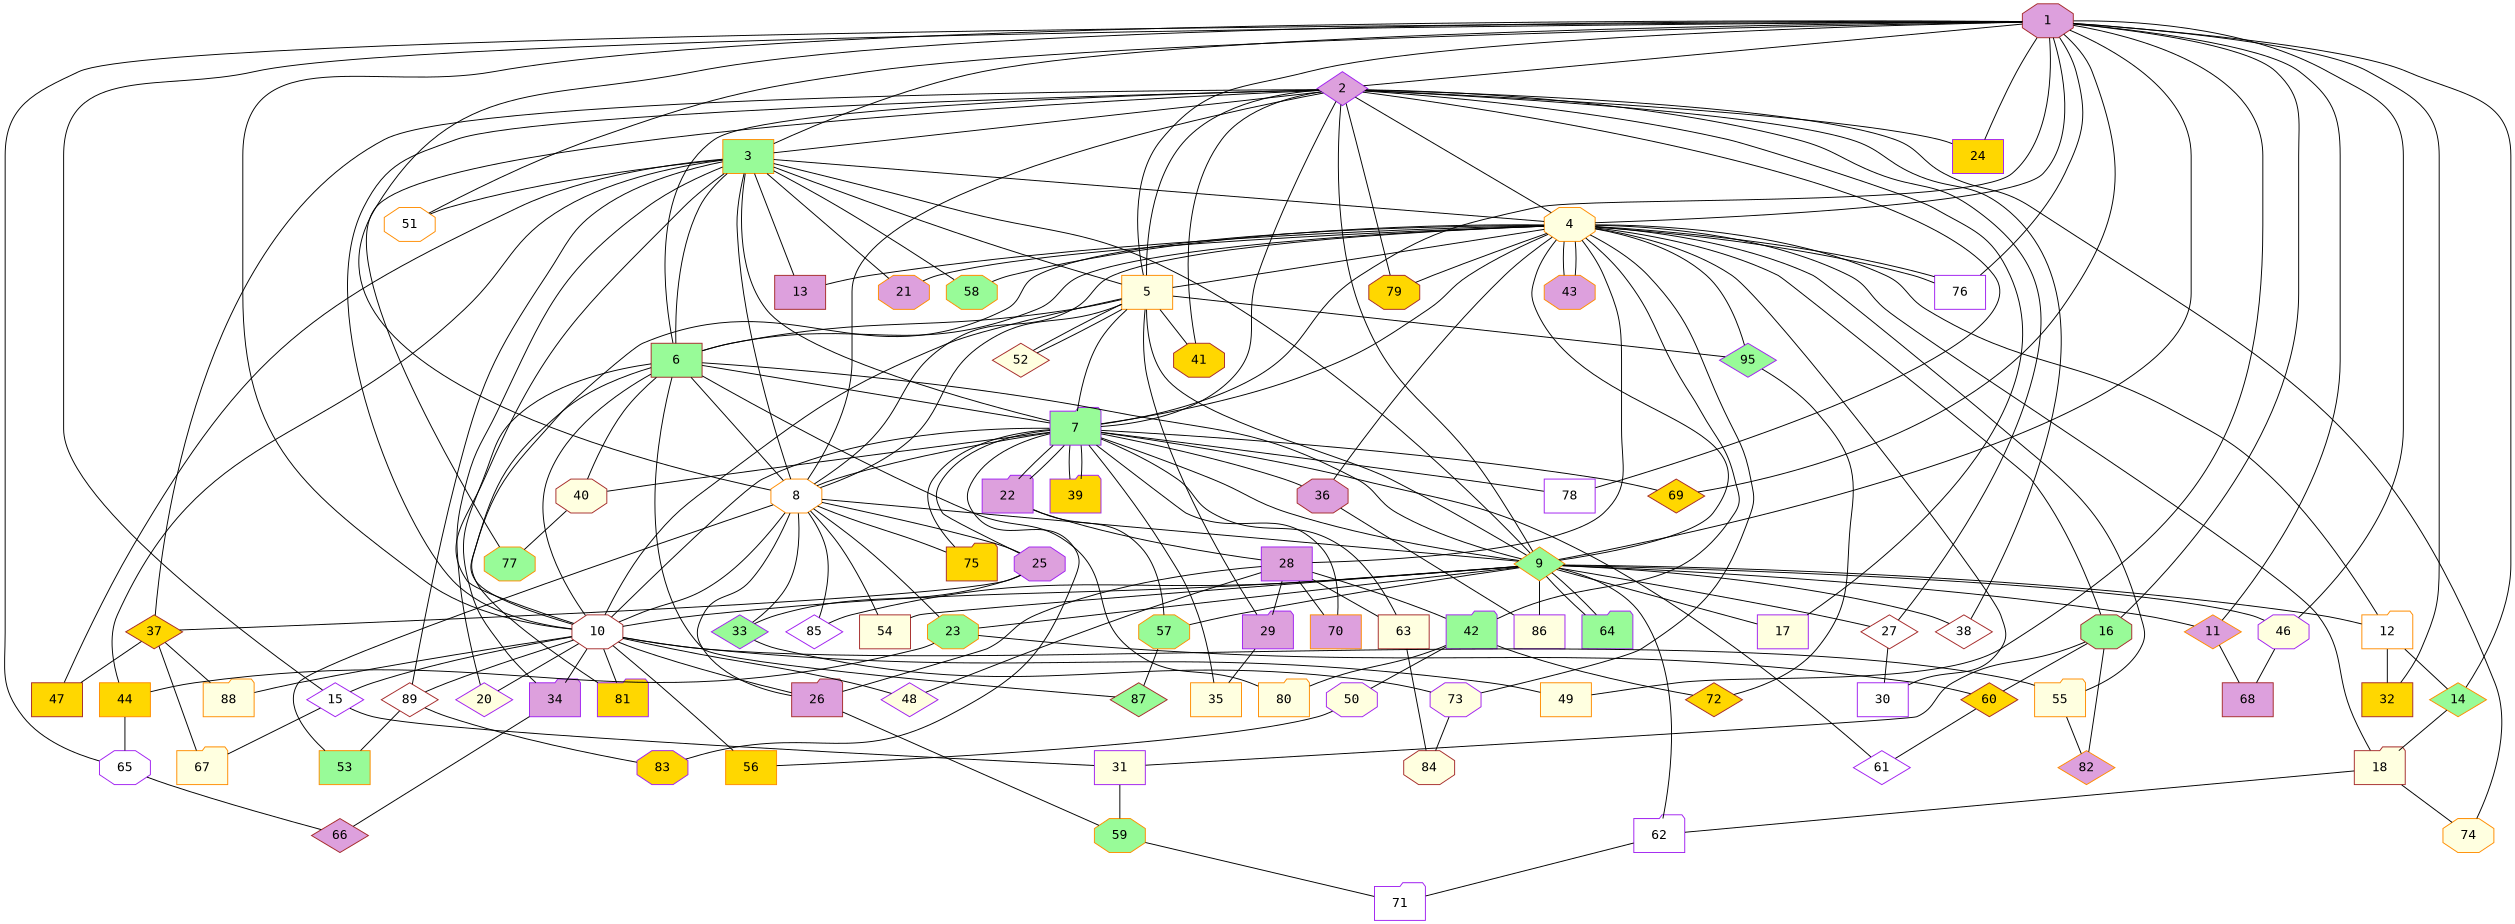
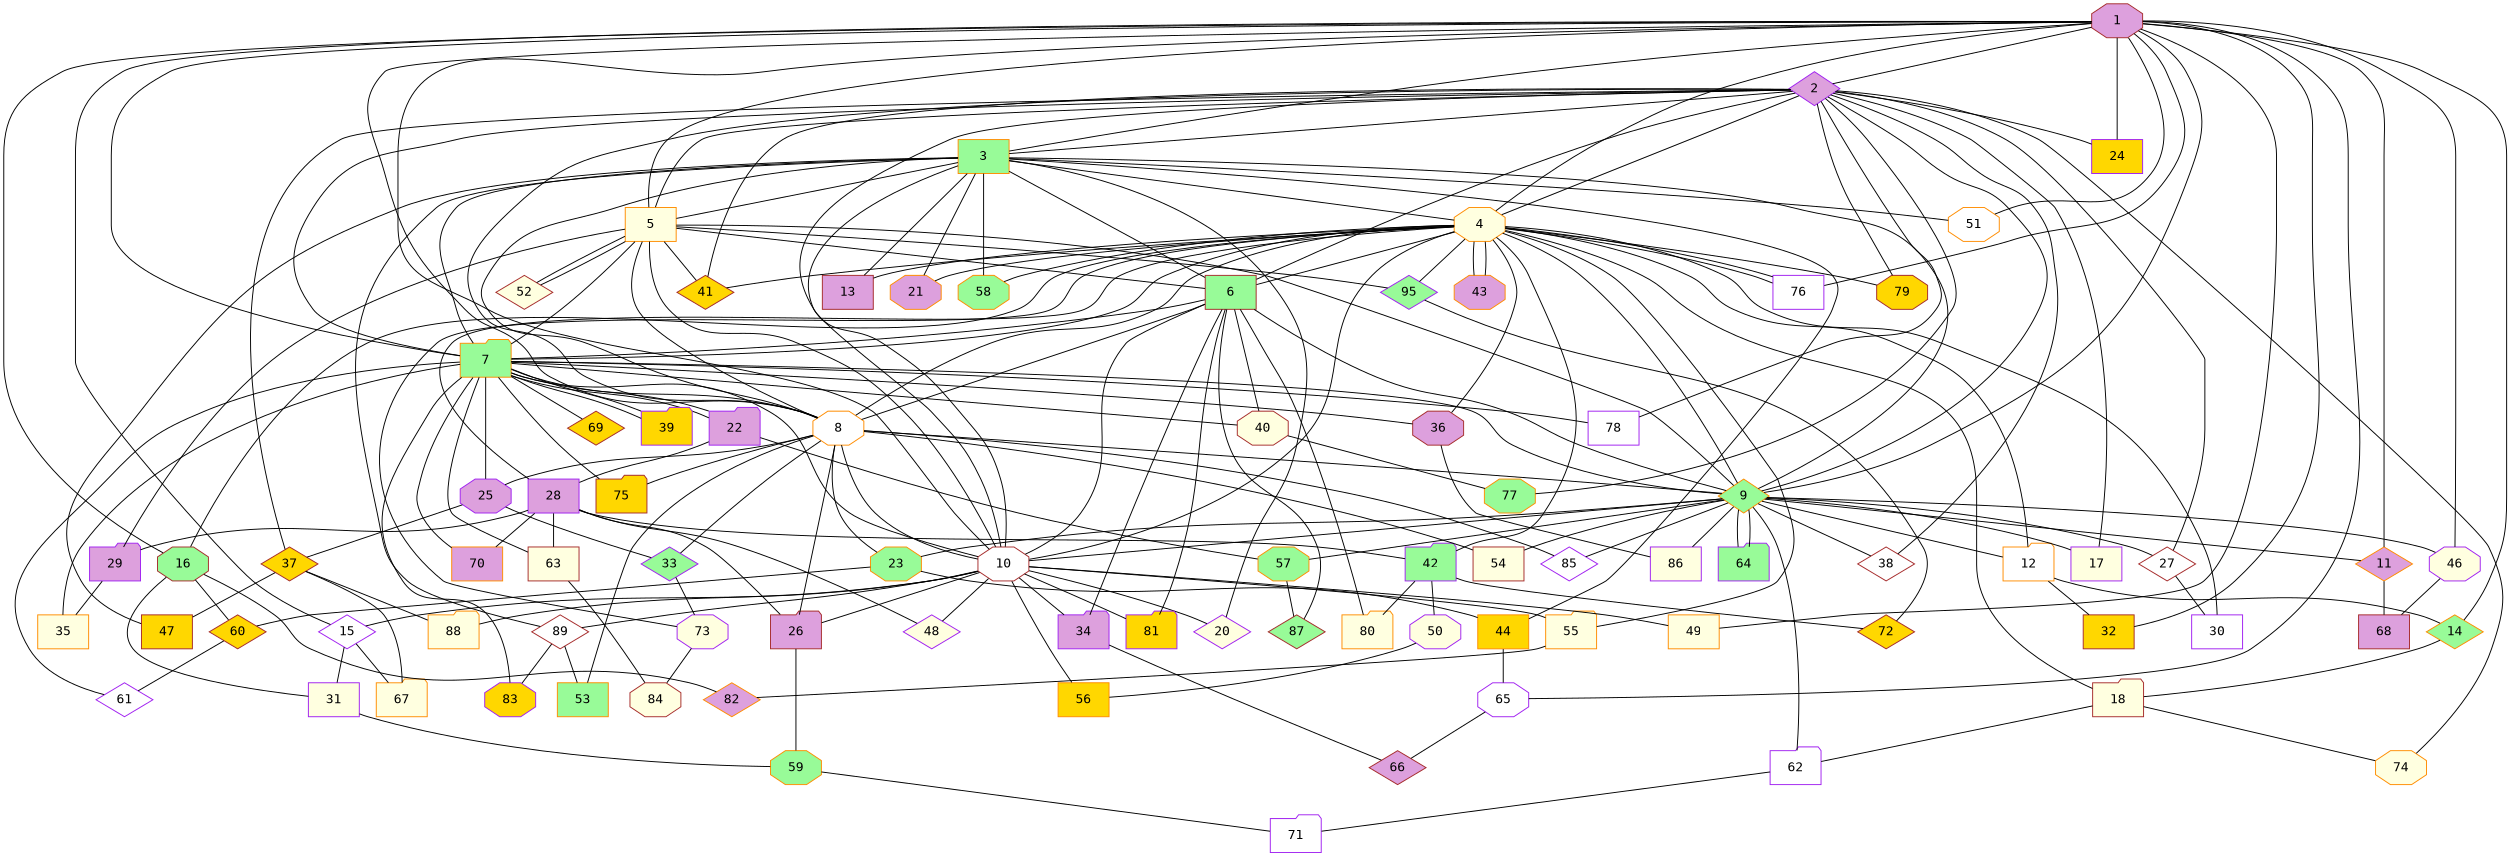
(1358, 258) -> (1090, 250)
(1199, 360) -> (705, 292)
(2009, 364) -> none
(1076, 428) -> (486, 360)
